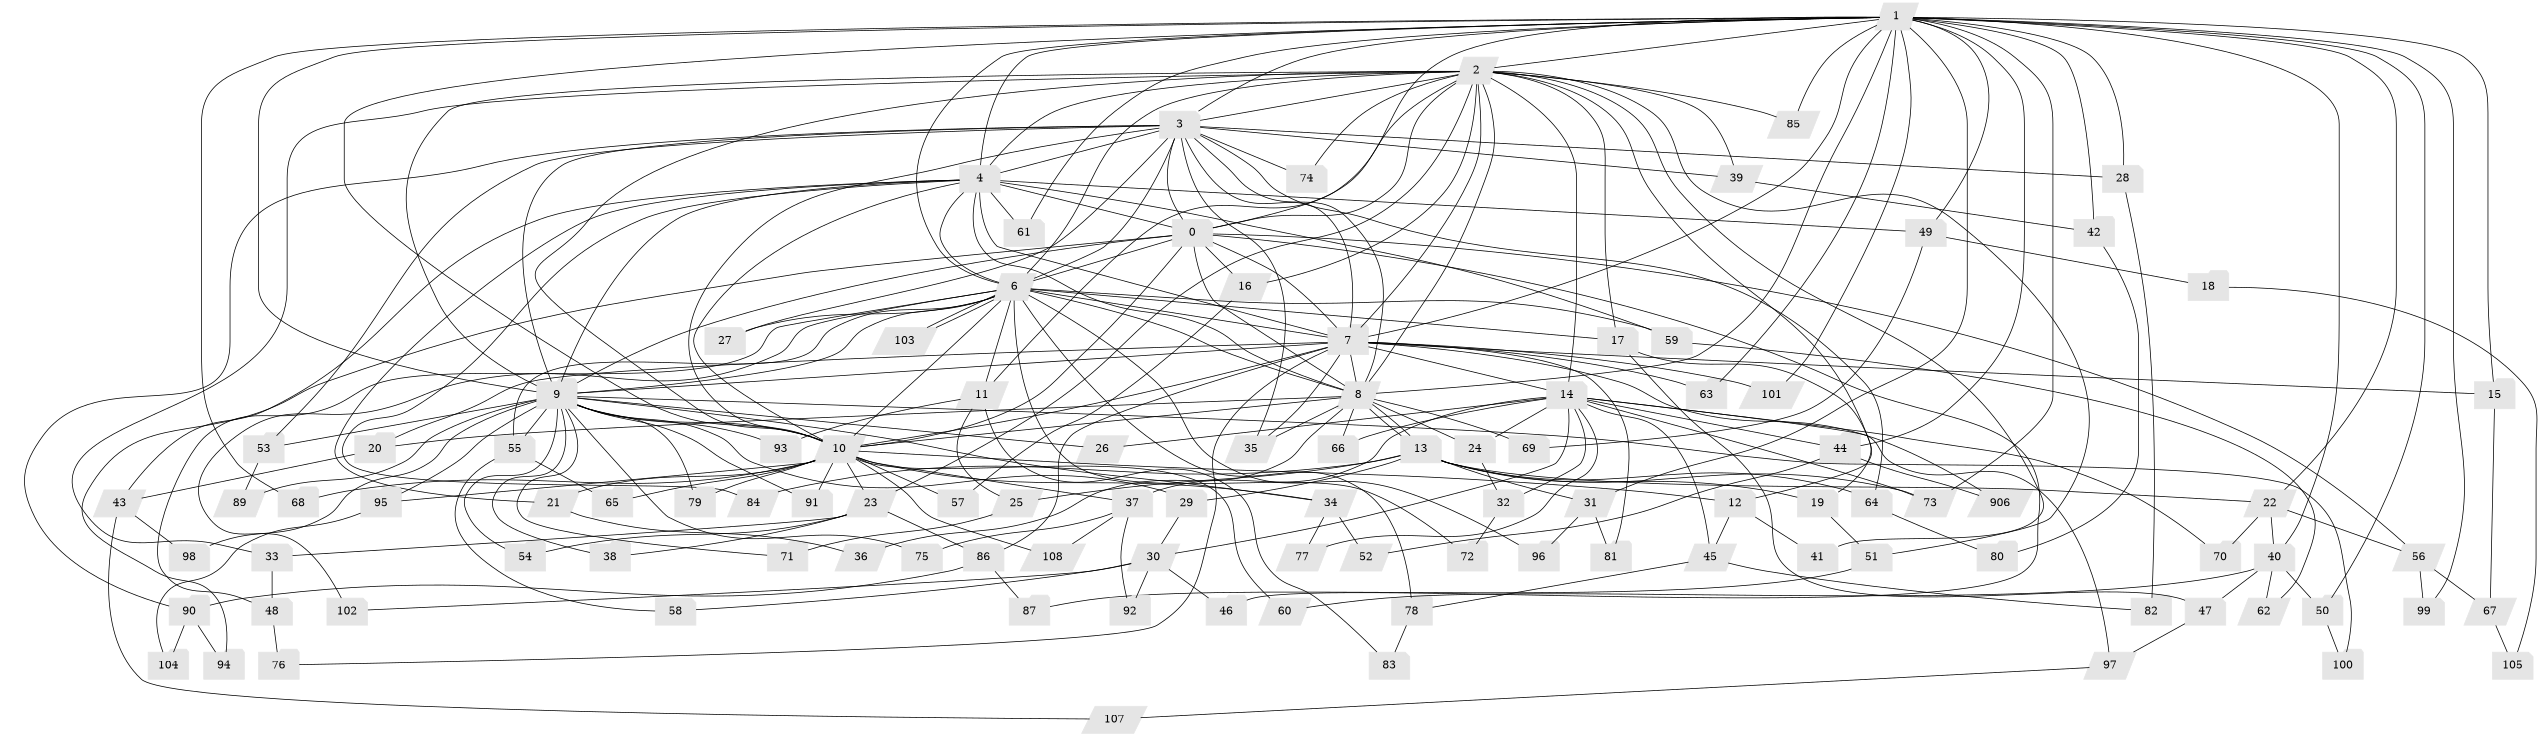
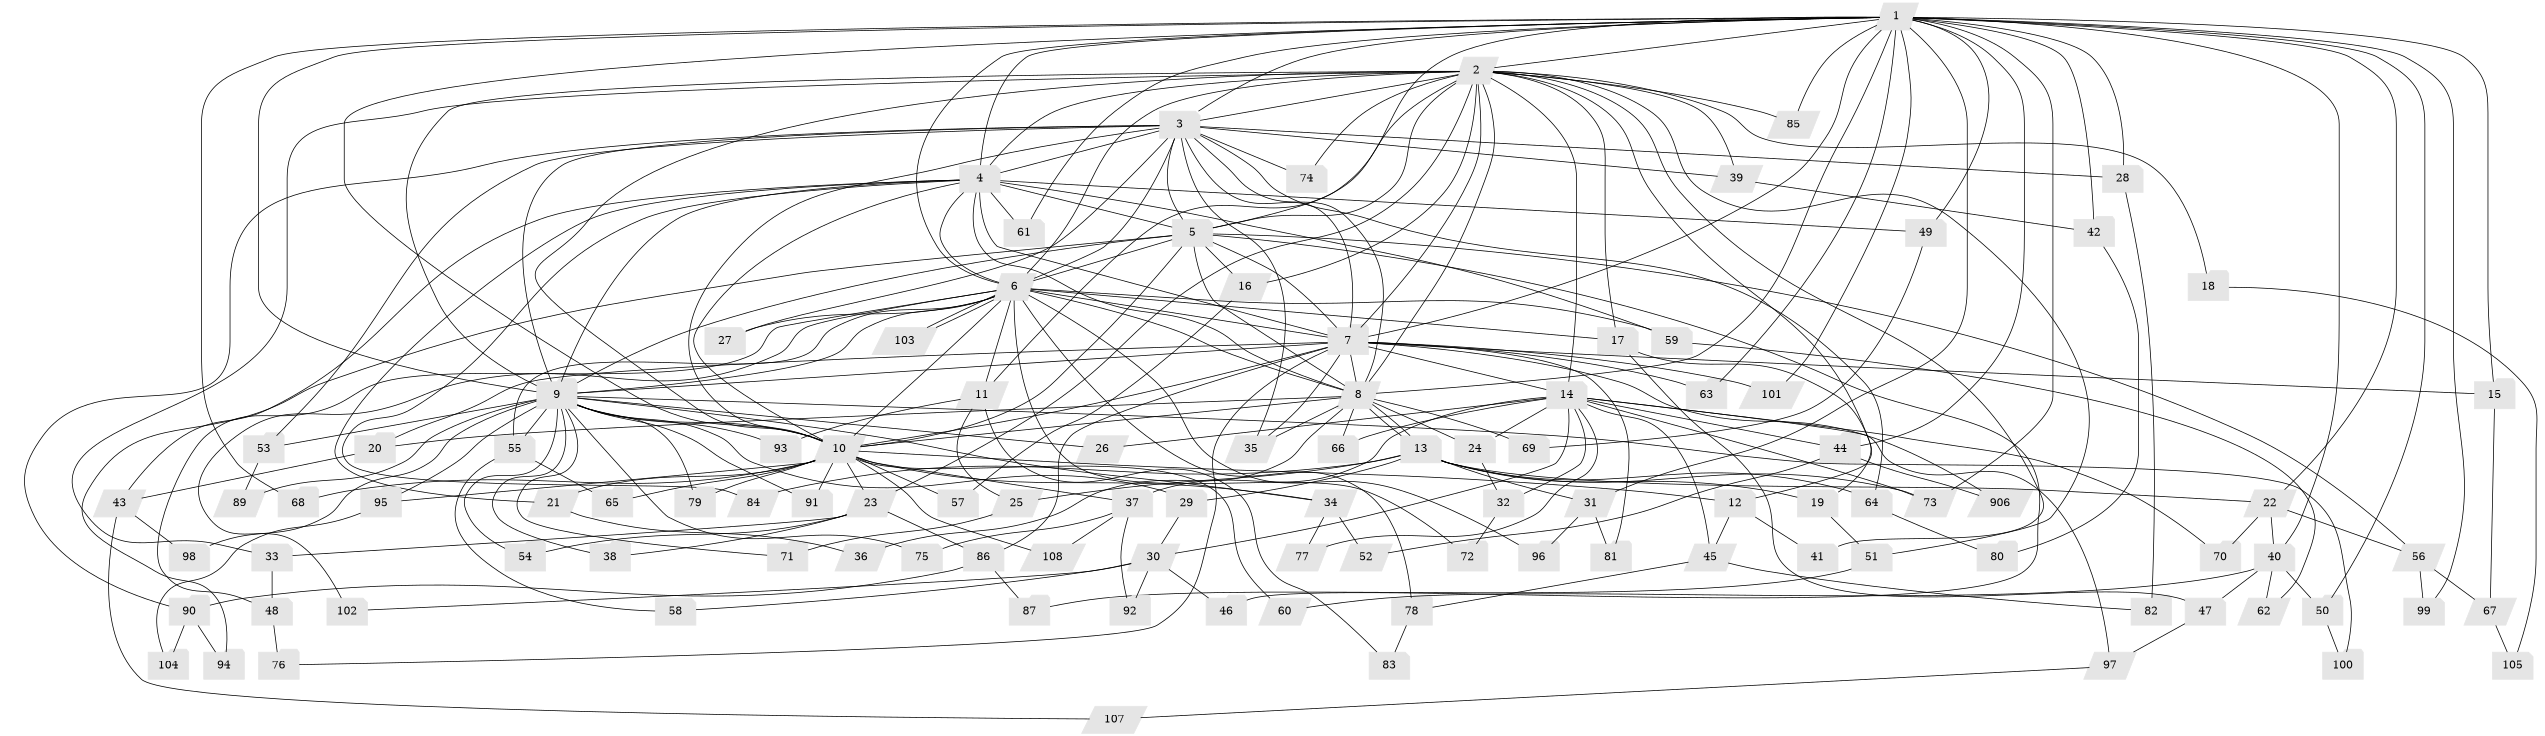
(1193, 233) -> (1193, 233)
(2067, 260) -> (1859, 147)
